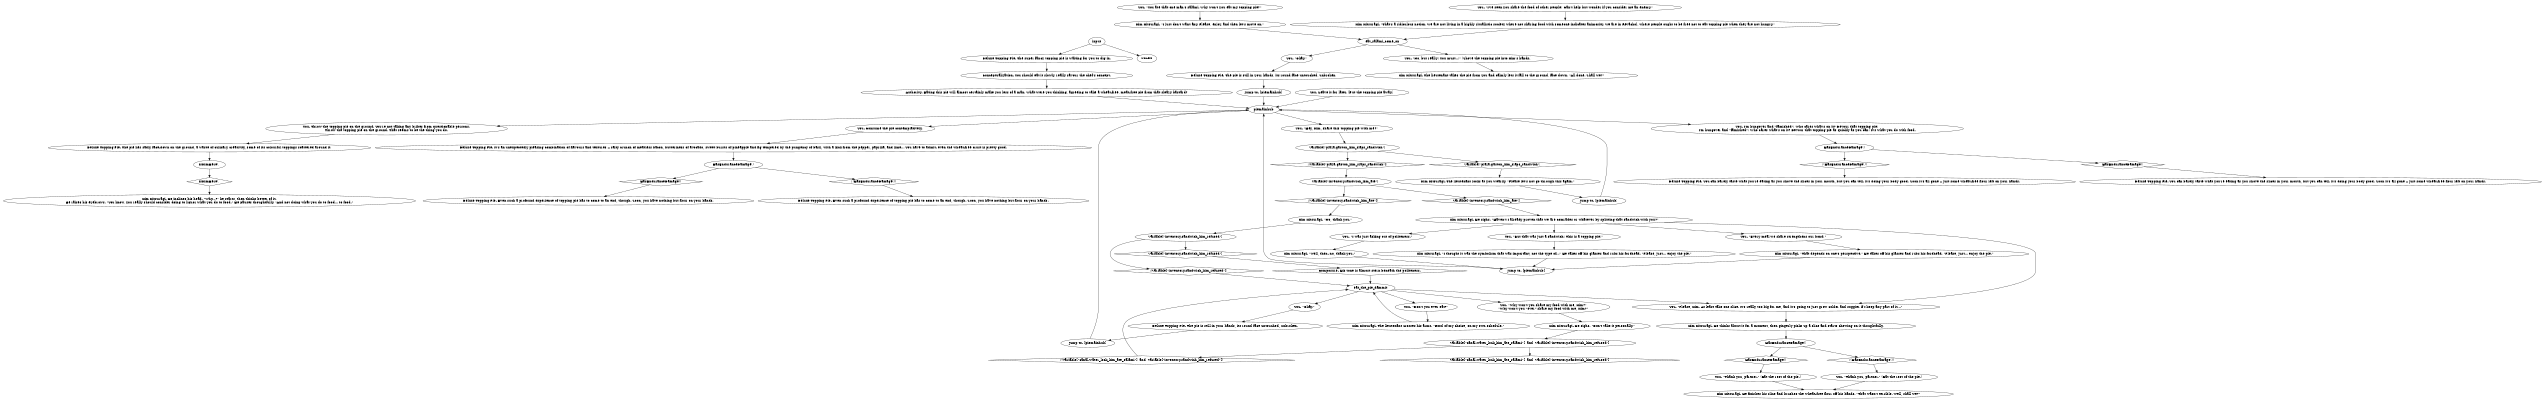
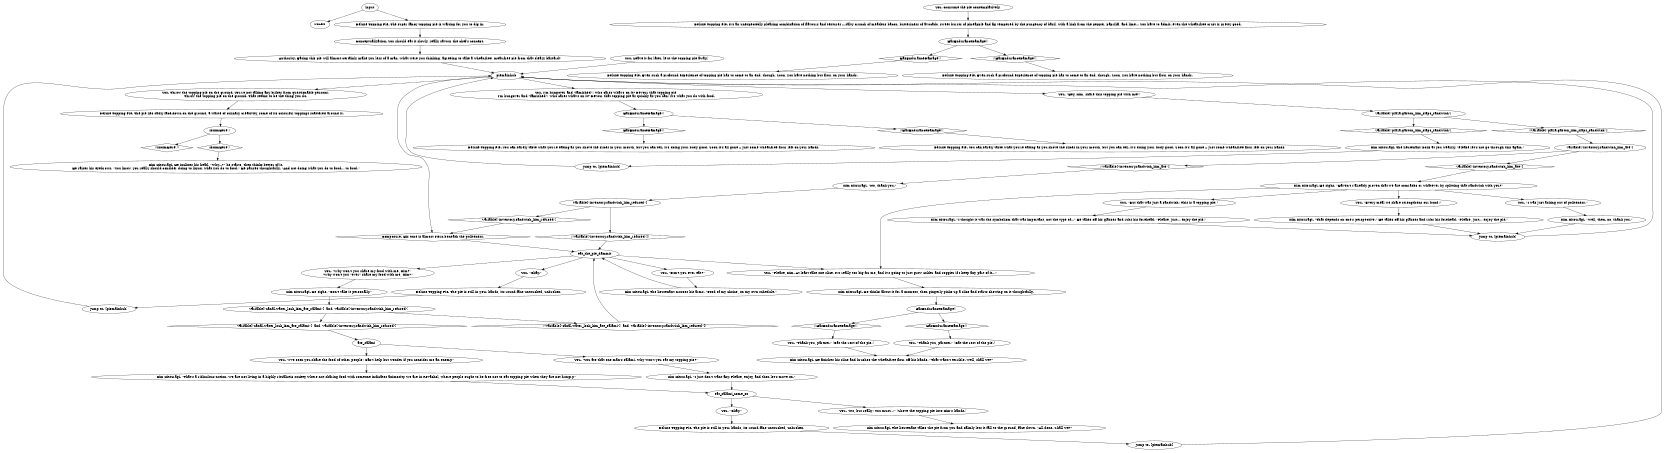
(1090, 118) -> (397, 125)
none -> (167, 148)
none -> (366, 343)
